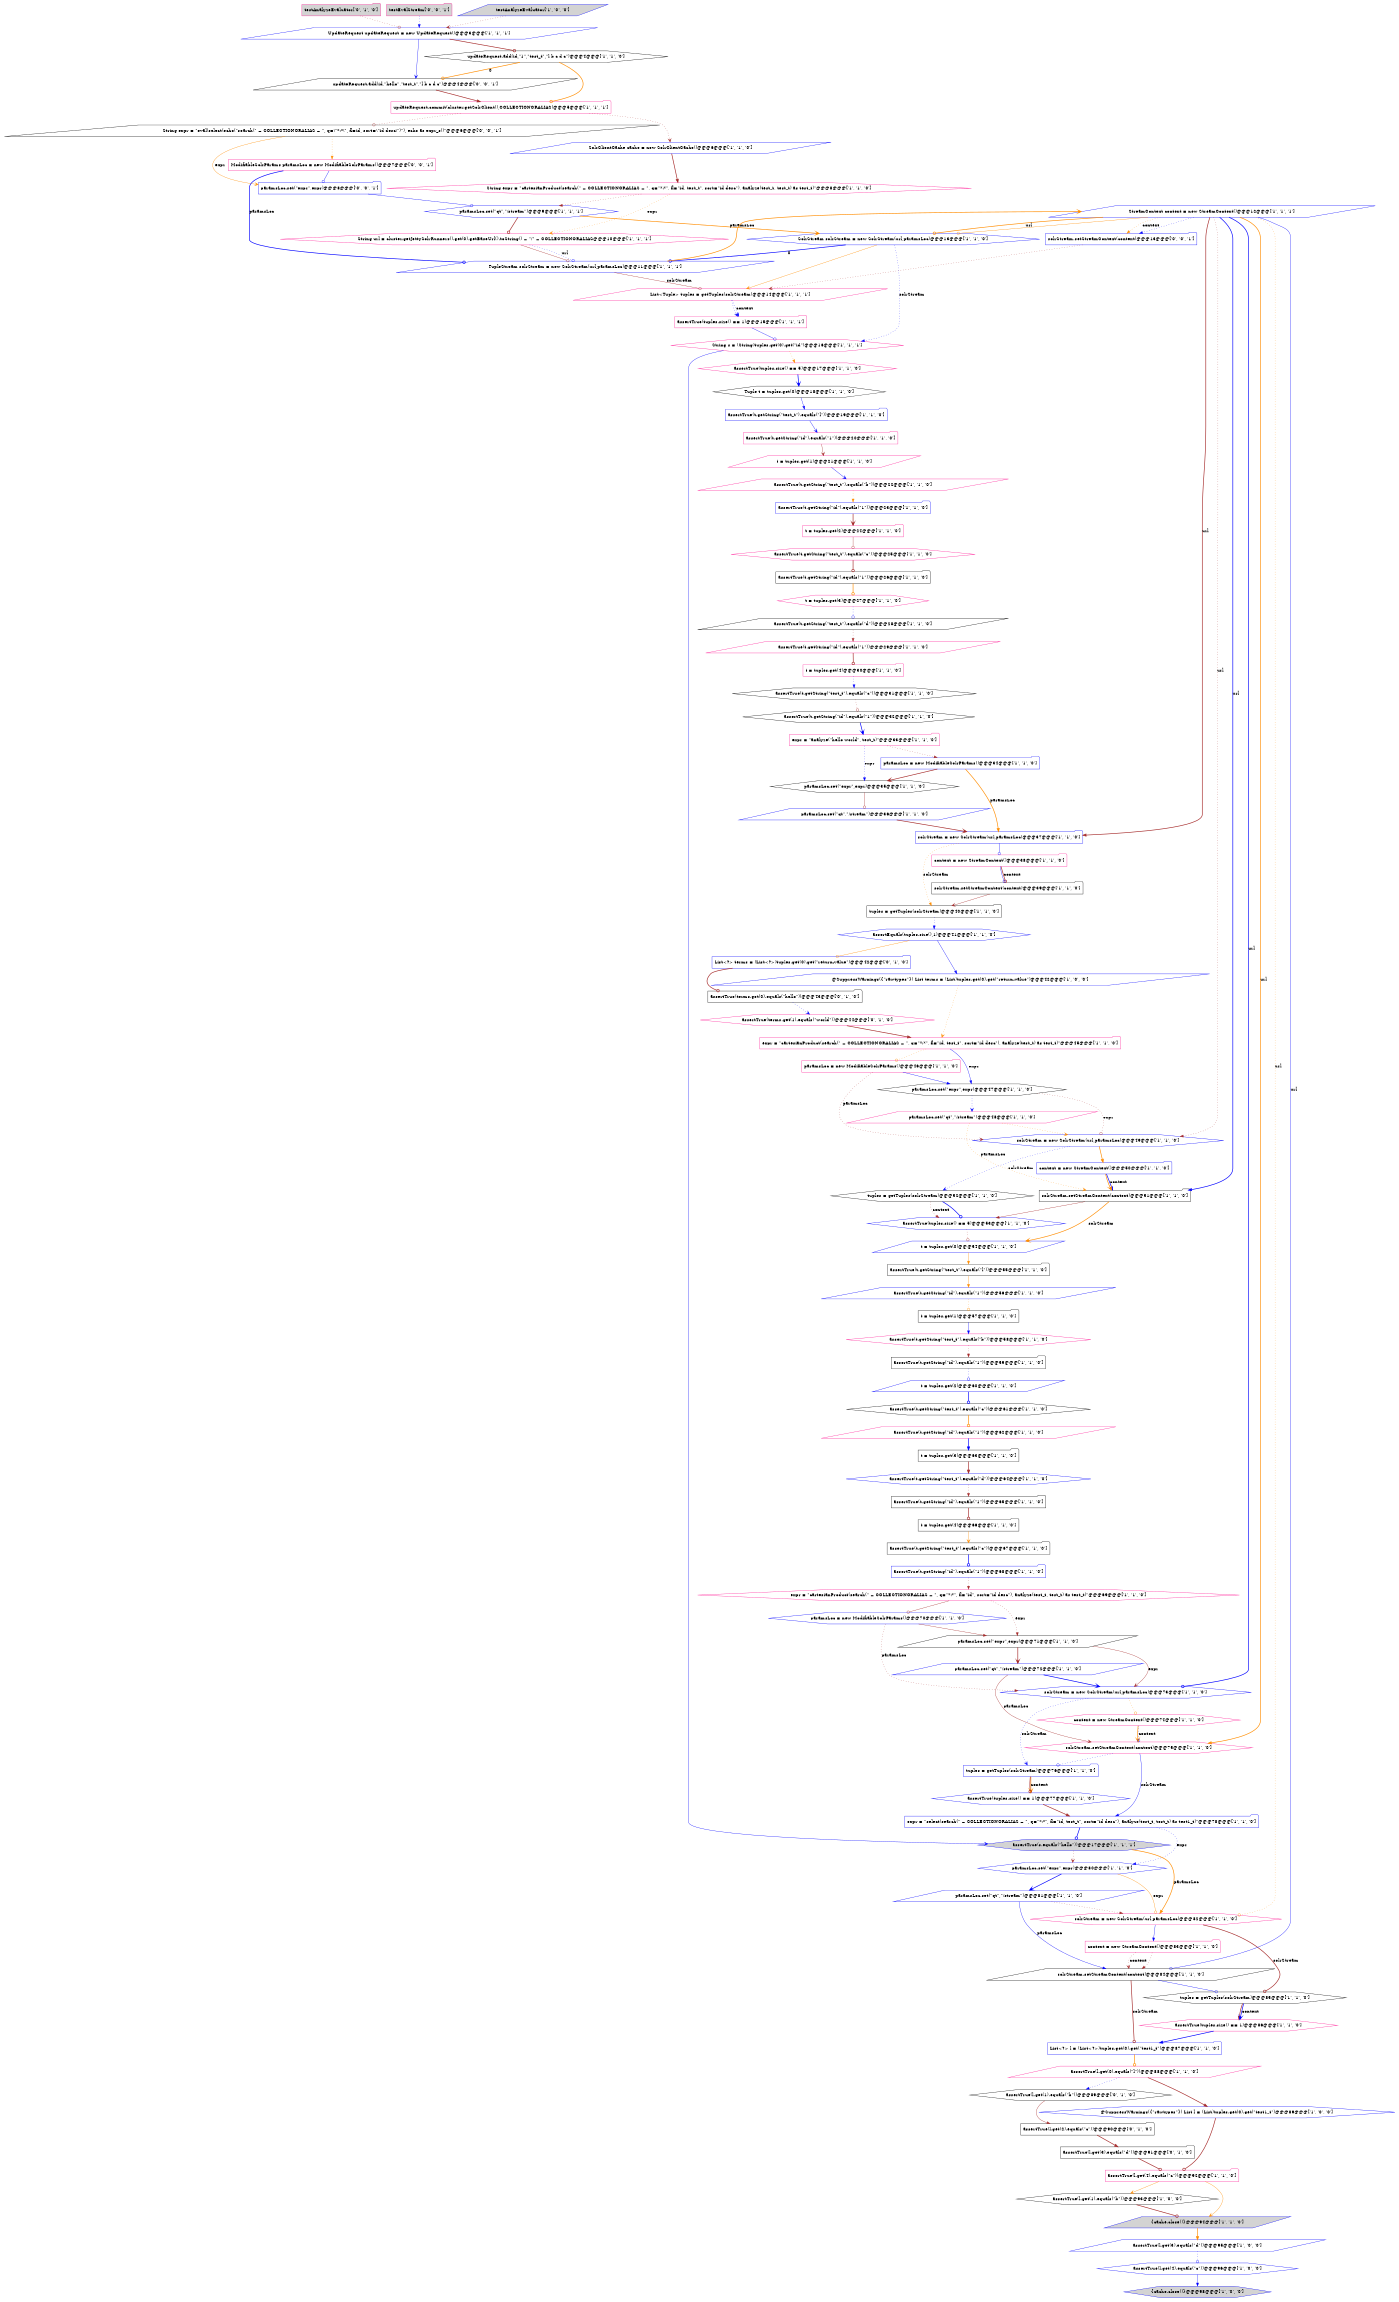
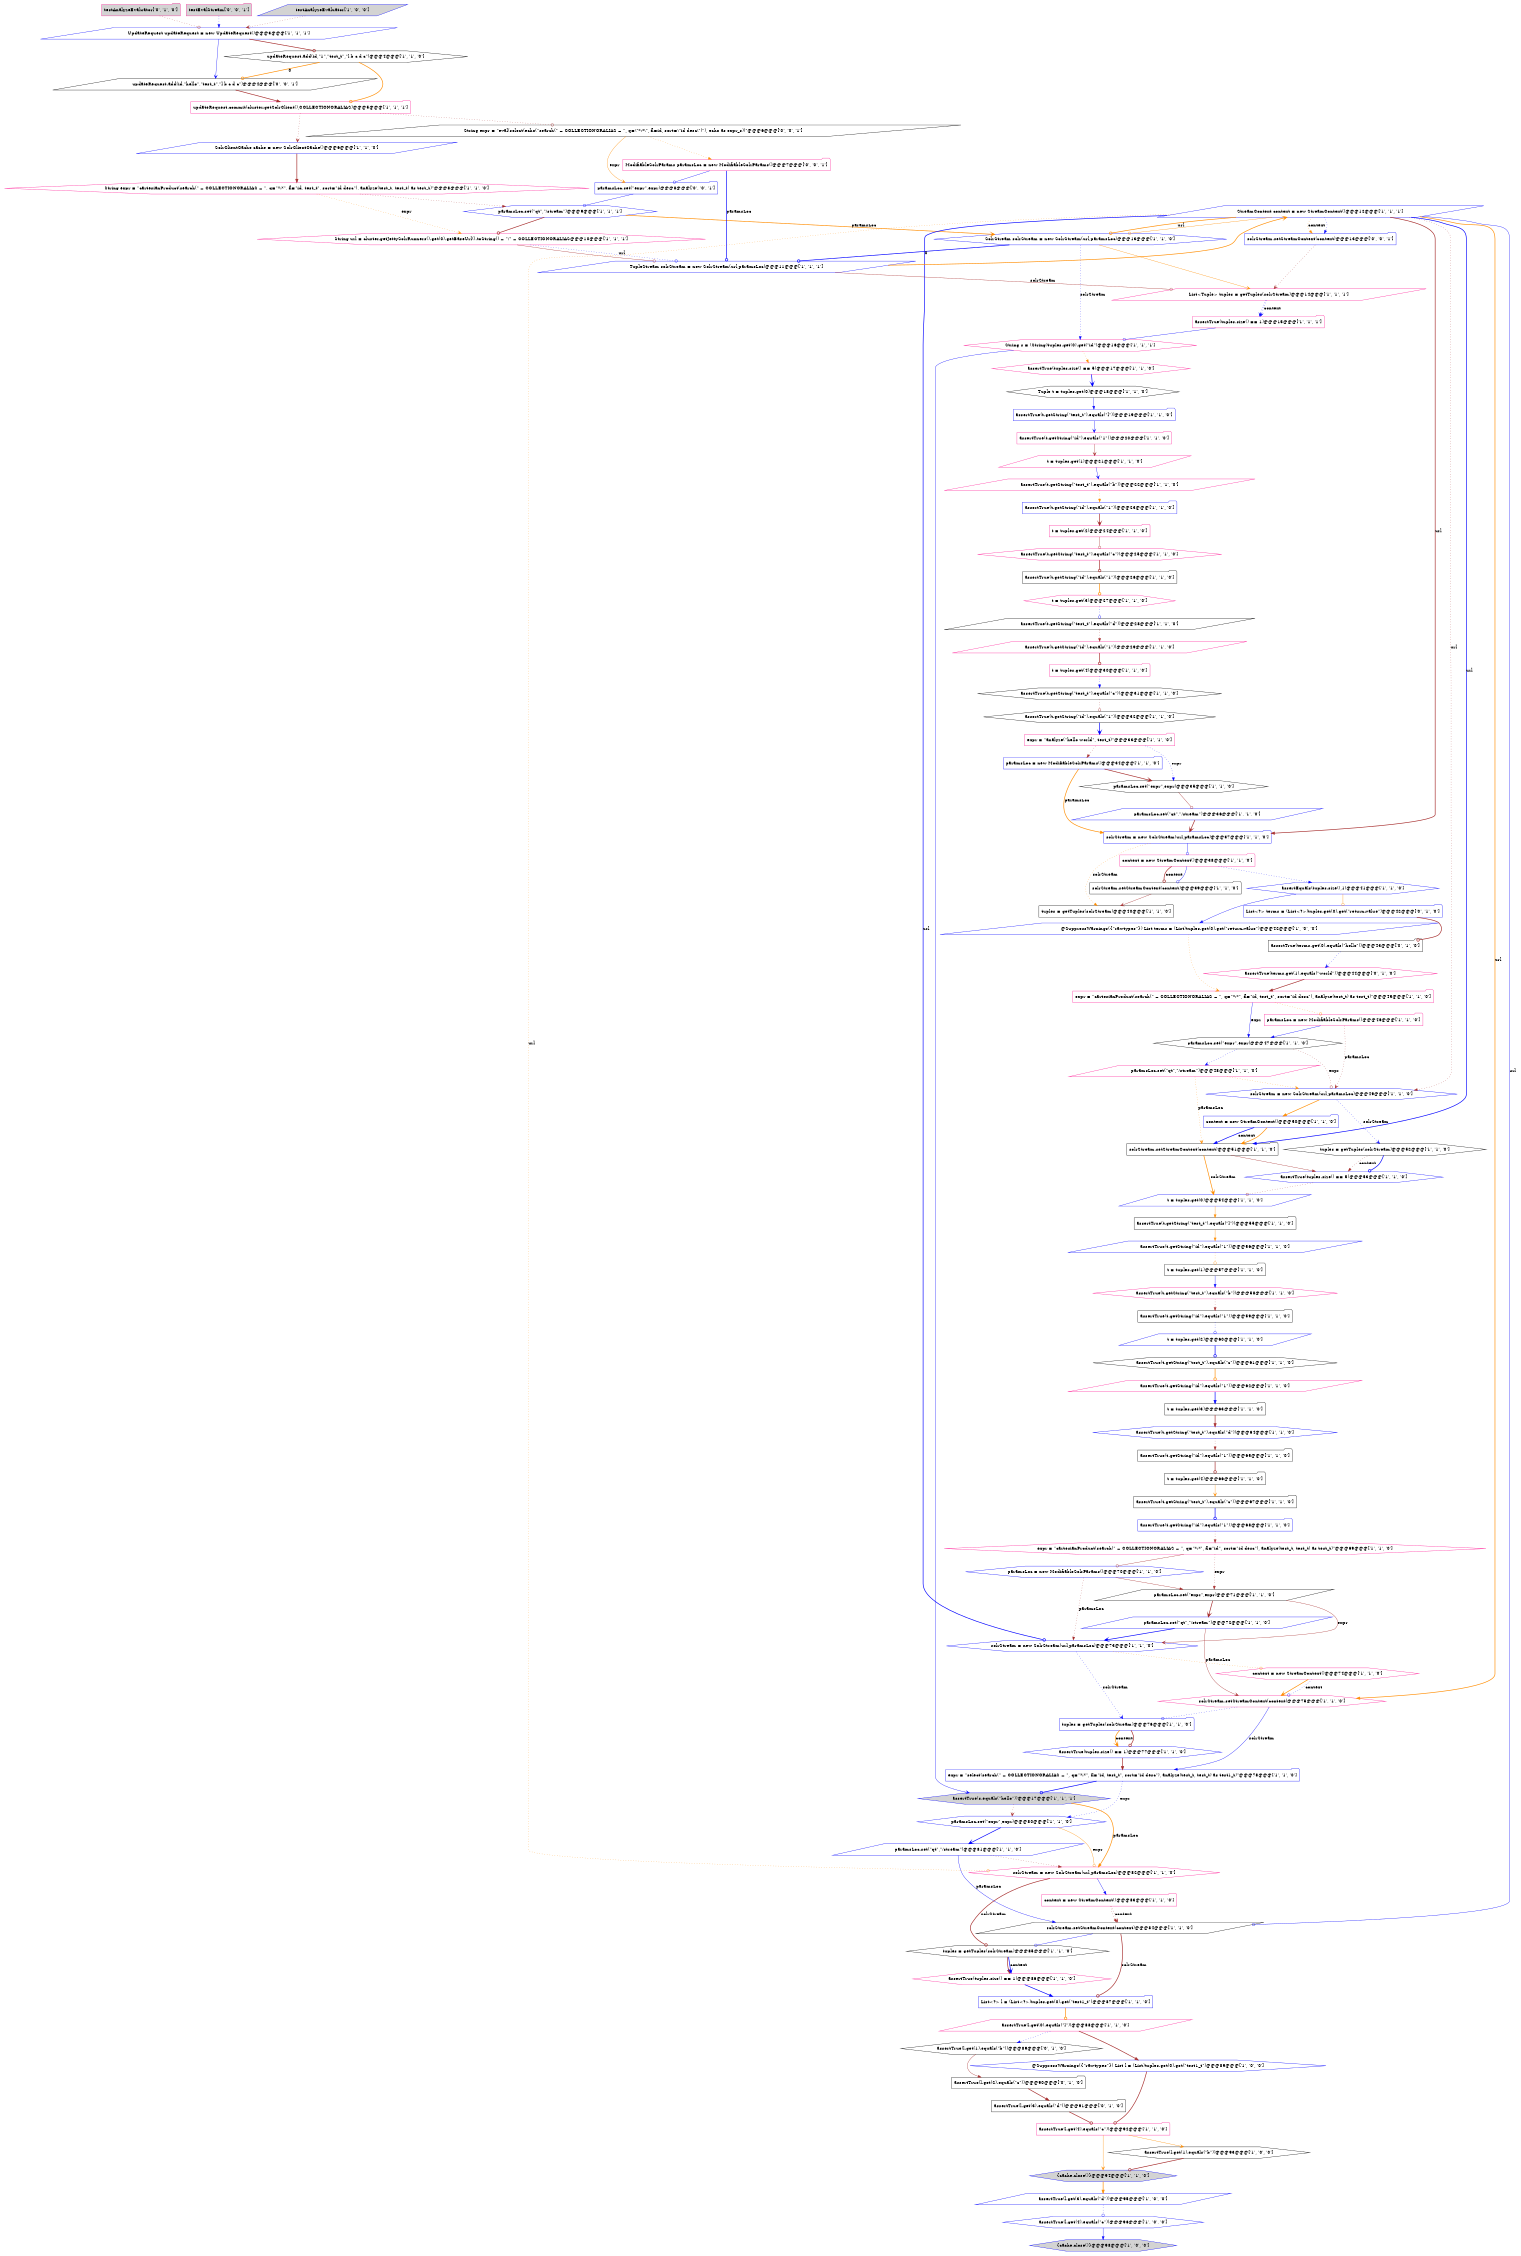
(934, 922) -> (1264, 874)
(1198, 2222) -> (1103, 2176)
